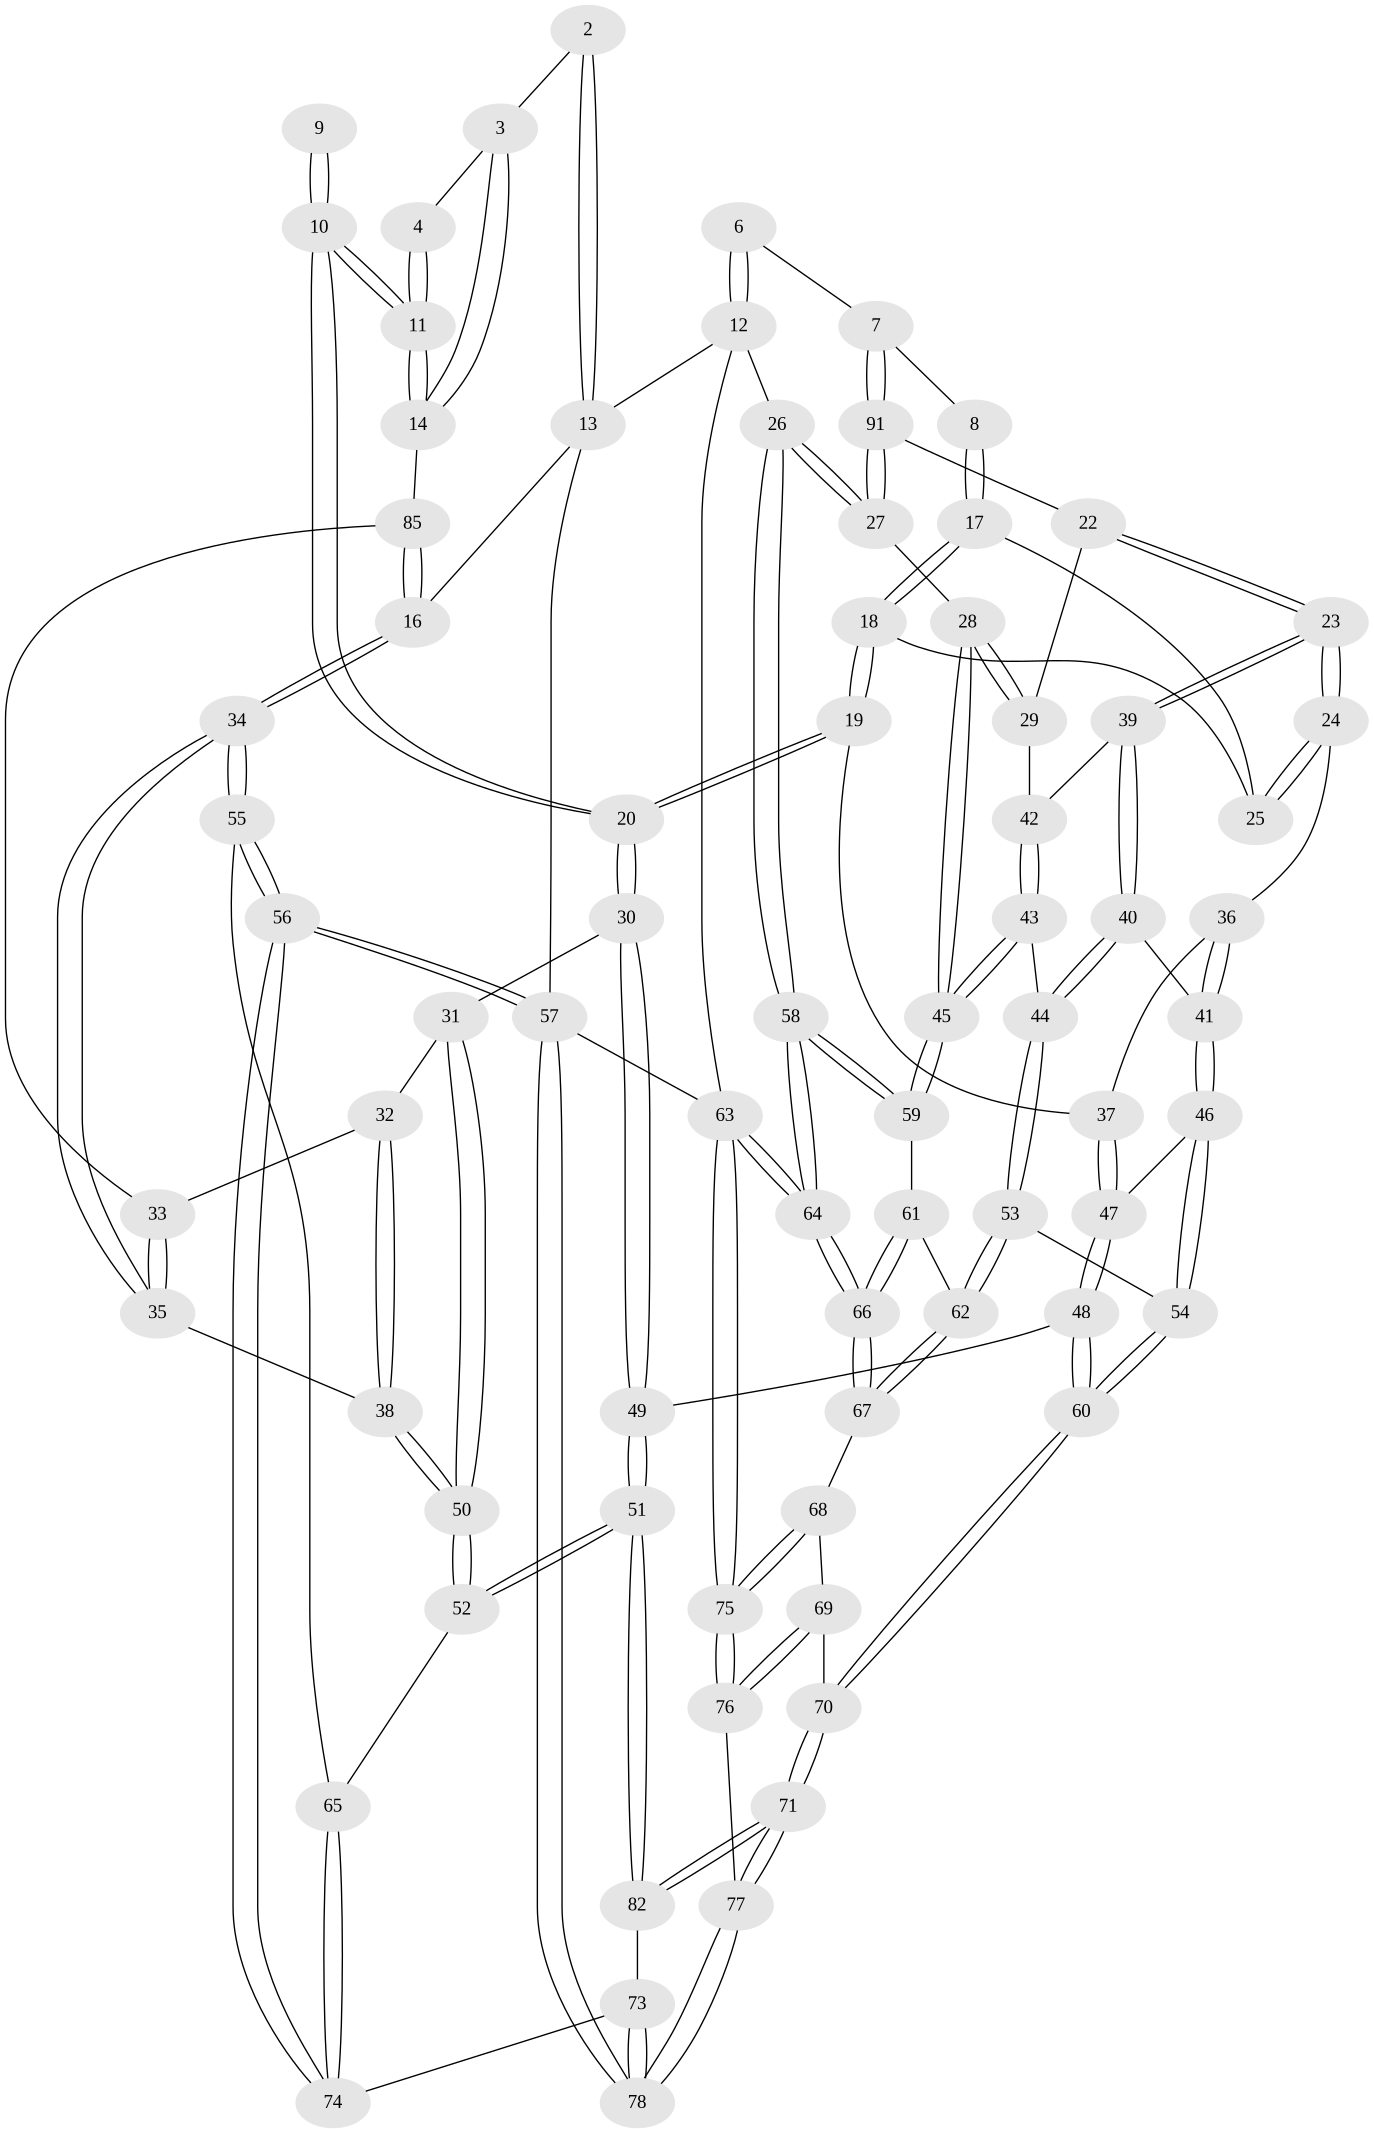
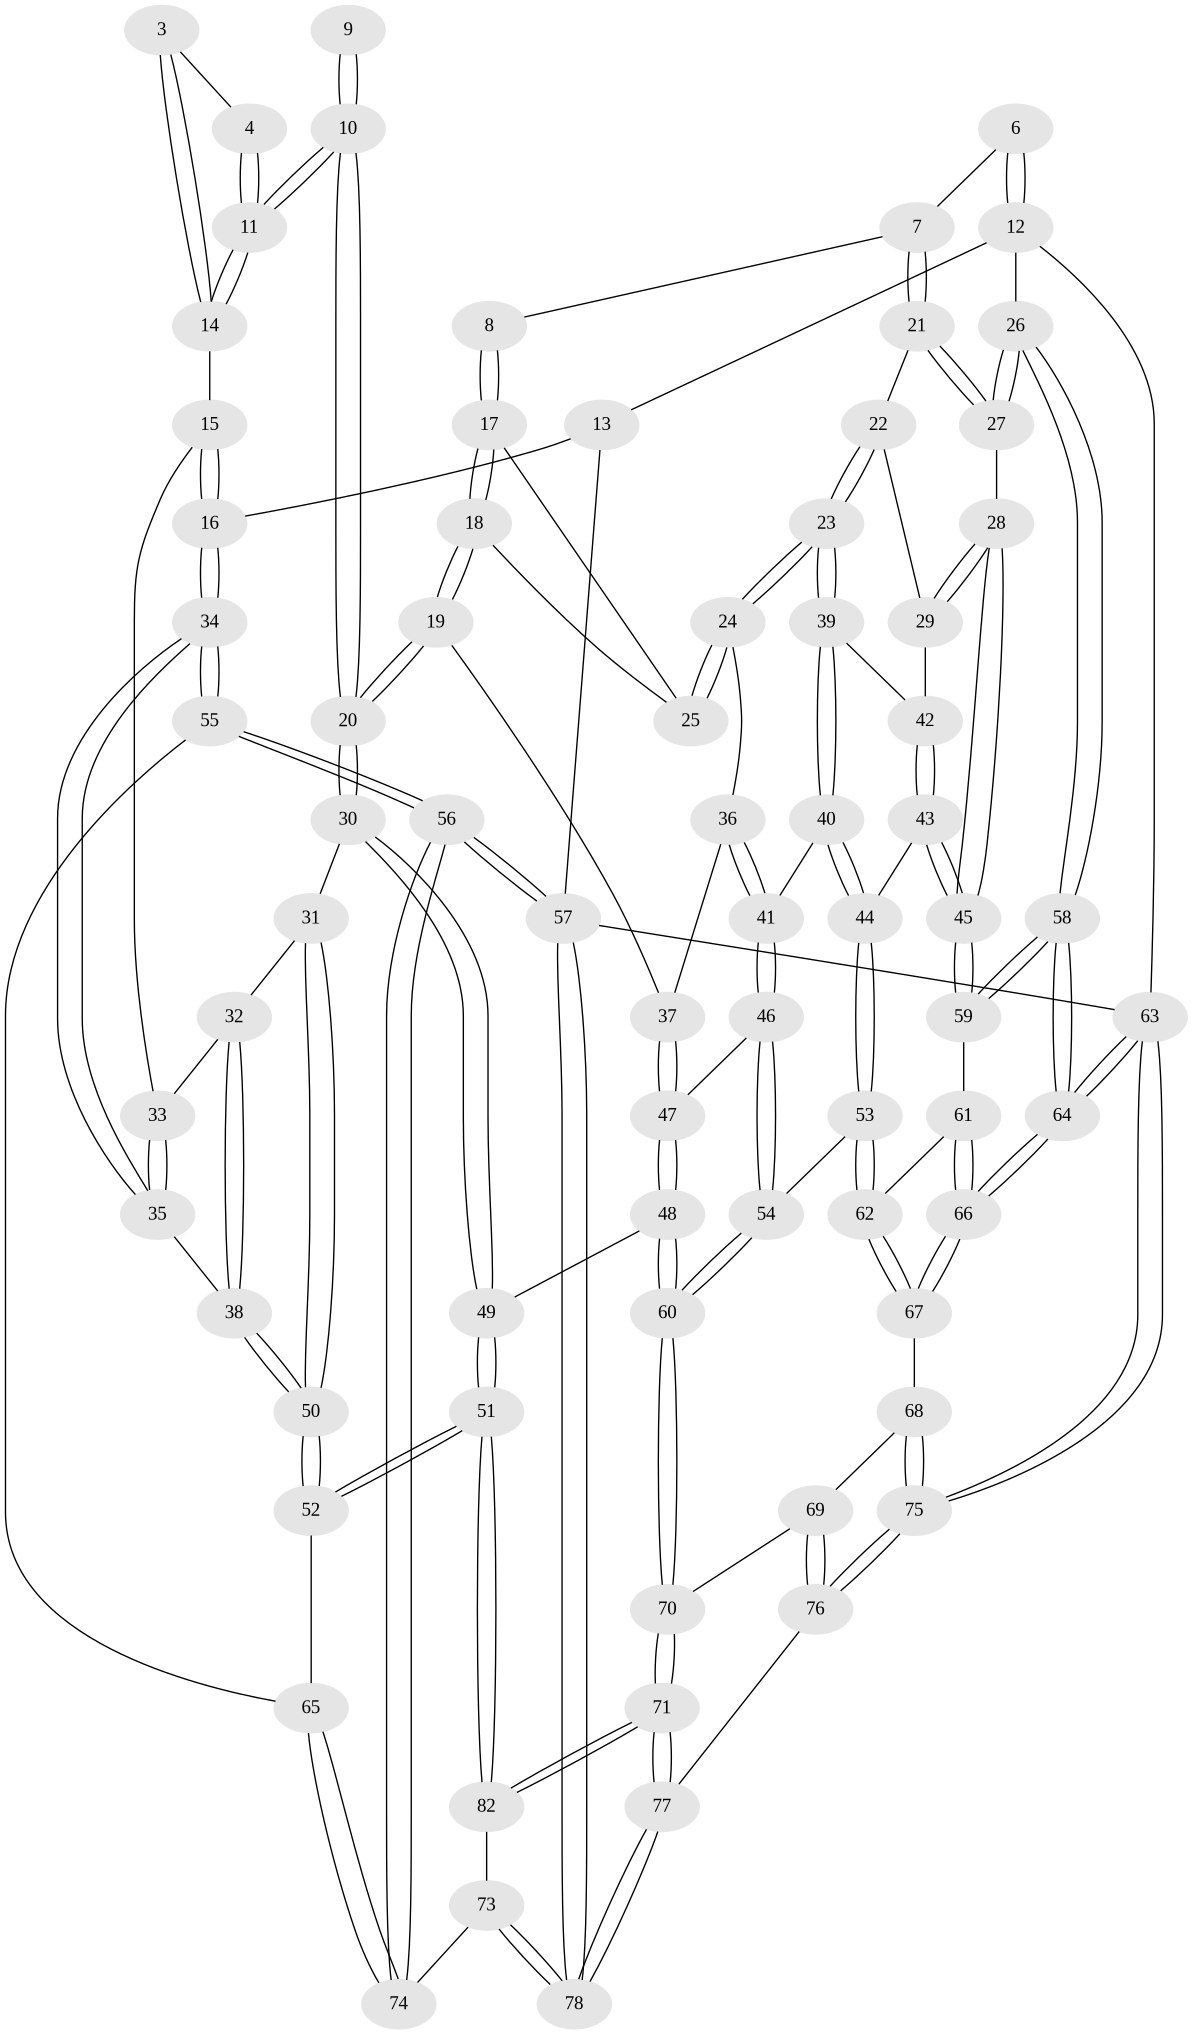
(588, 30) -> none
(876, 425) -> (917, 326)
(413, 524) -> (210, 425)
